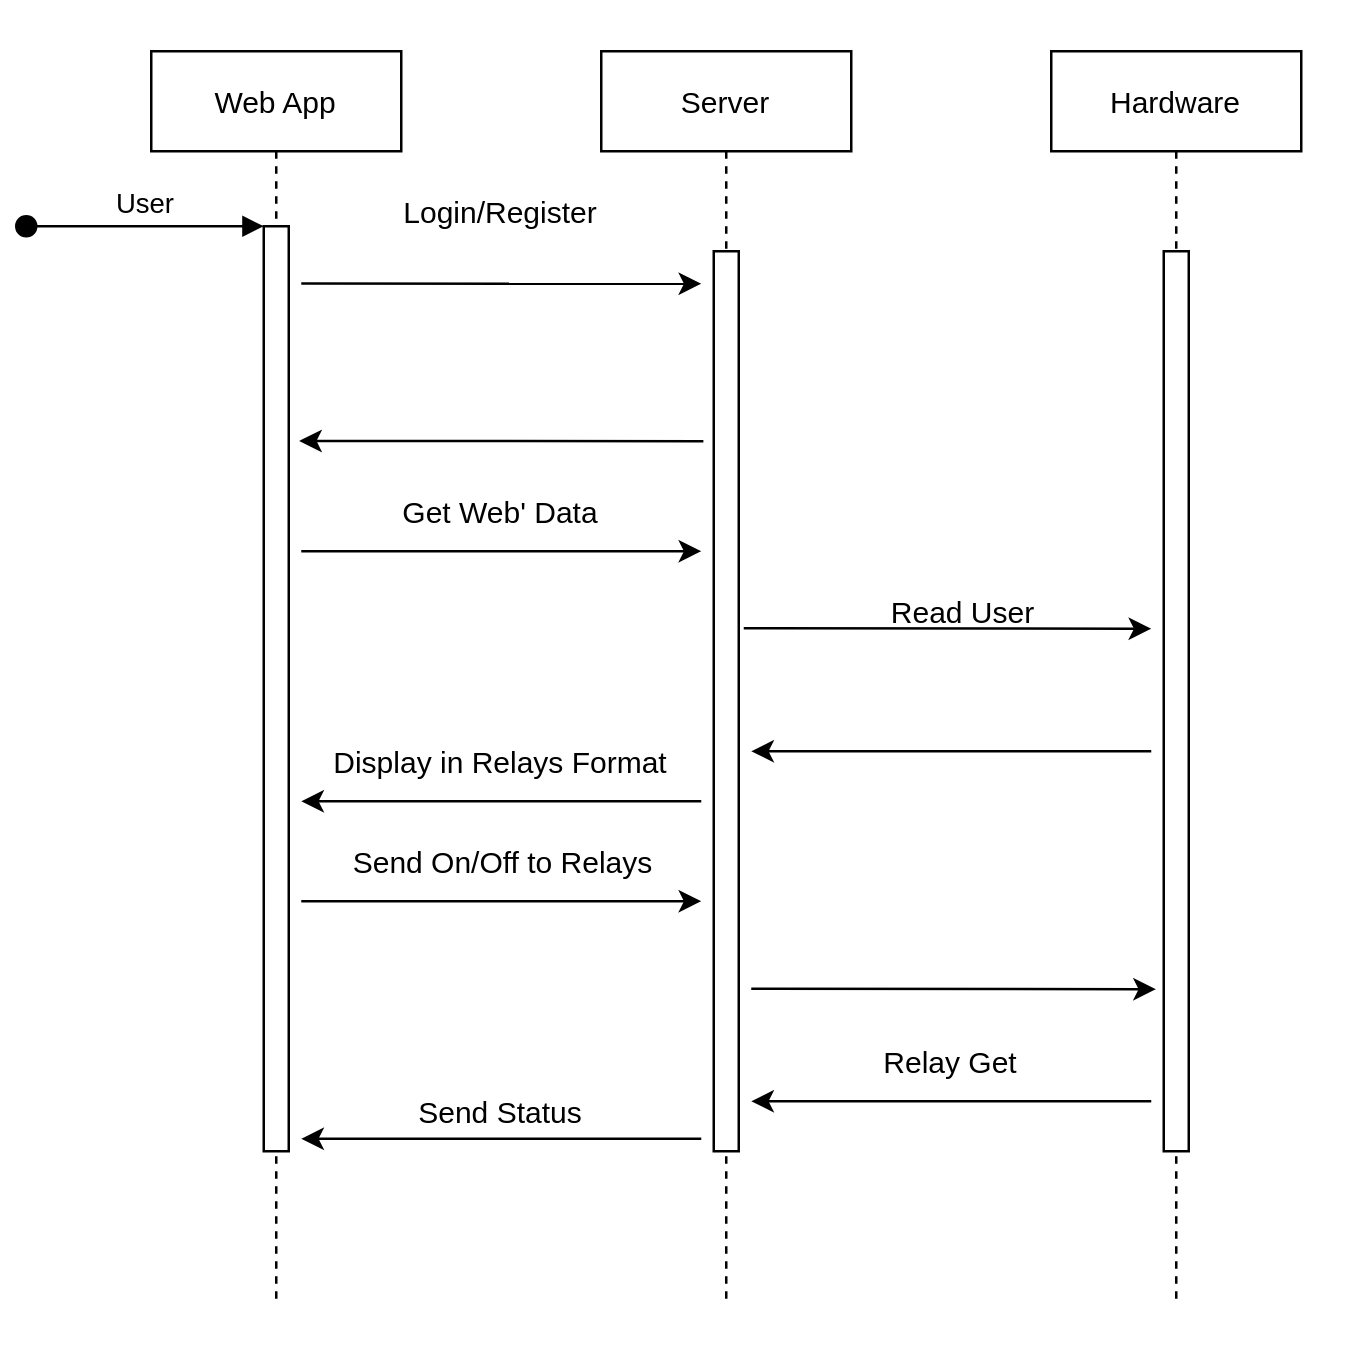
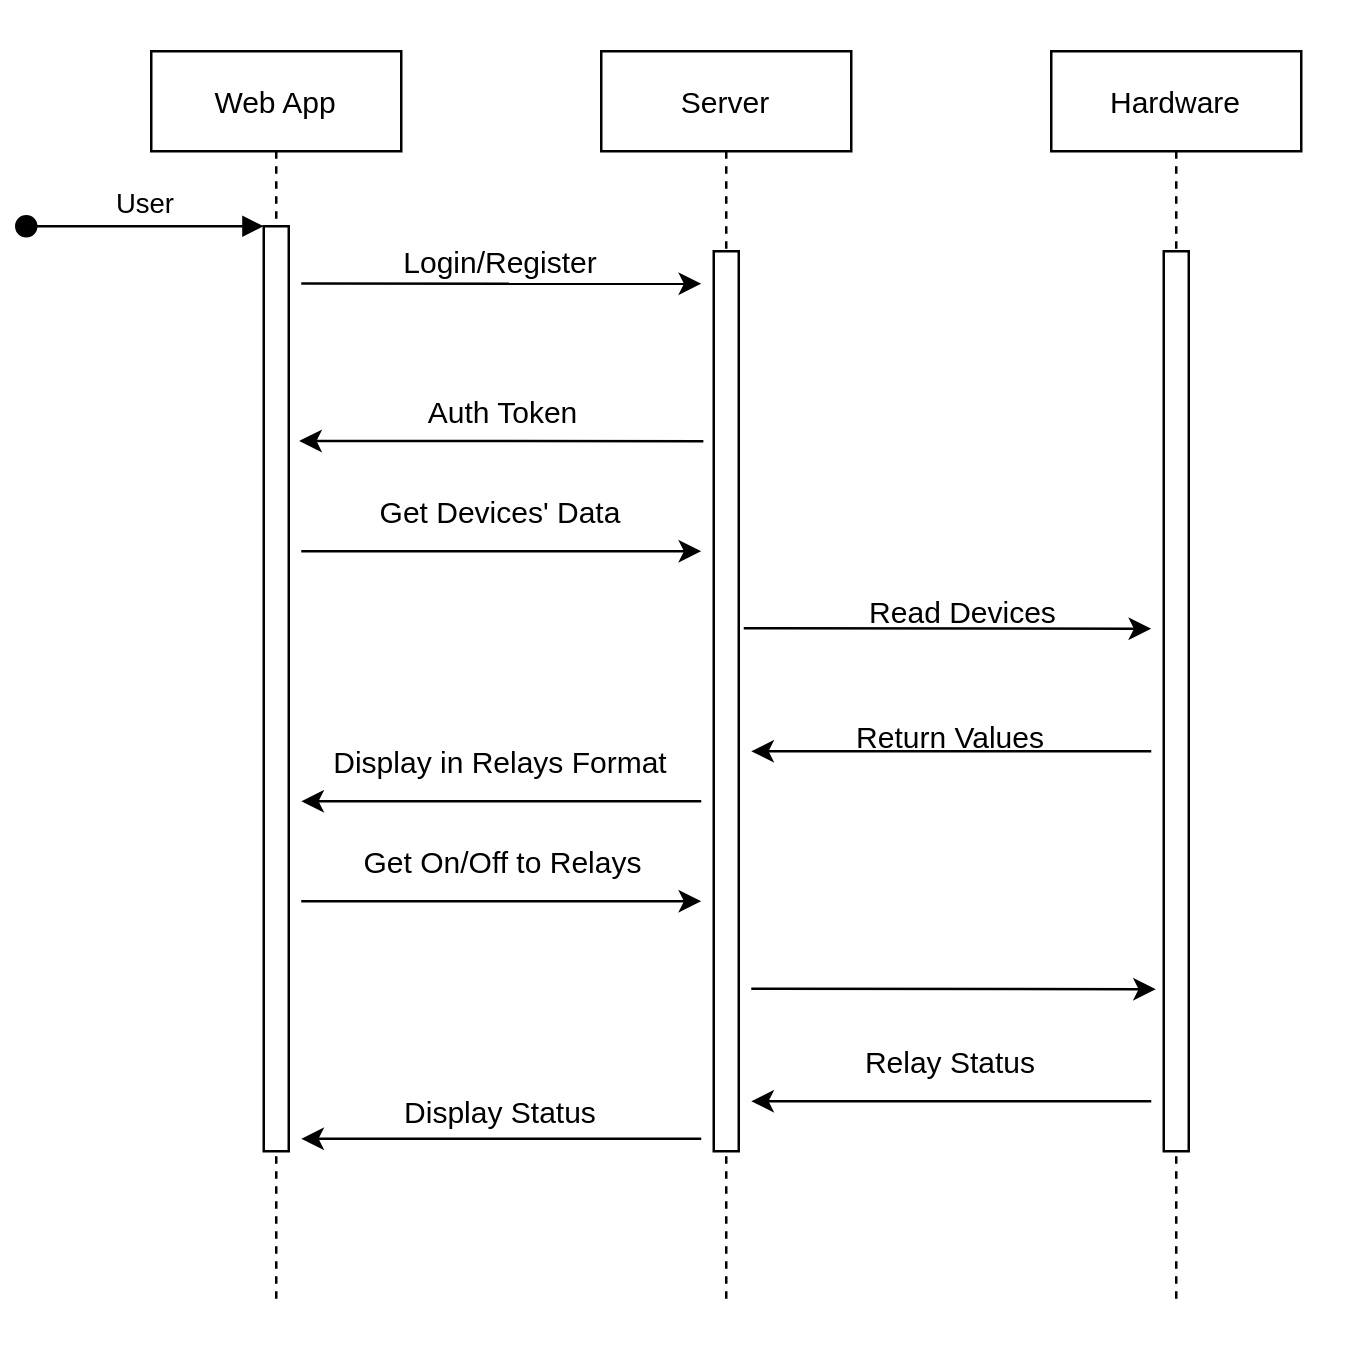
(501, 214) -> (501, 264)
none -> (503, 414)
(501, 514) -> (501, 514)
(964, 614) -> (964, 614)
none -> (951, 739)
(504, 864) -> (504, 864)
(951, 1064) -> (951, 1064)
(501, 1114) -> (501, 1114)
